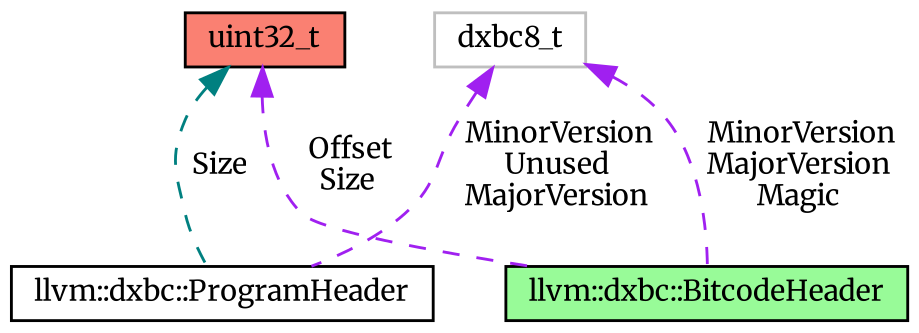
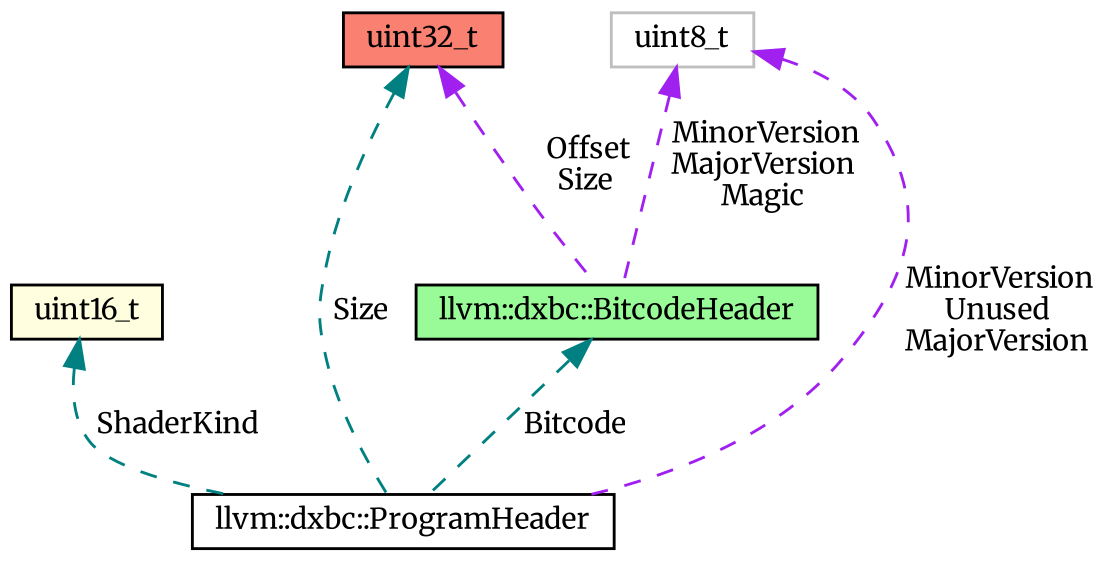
(510, 40) -> (683, 40)
none -> (87, 312)
none -> (499, 427)
